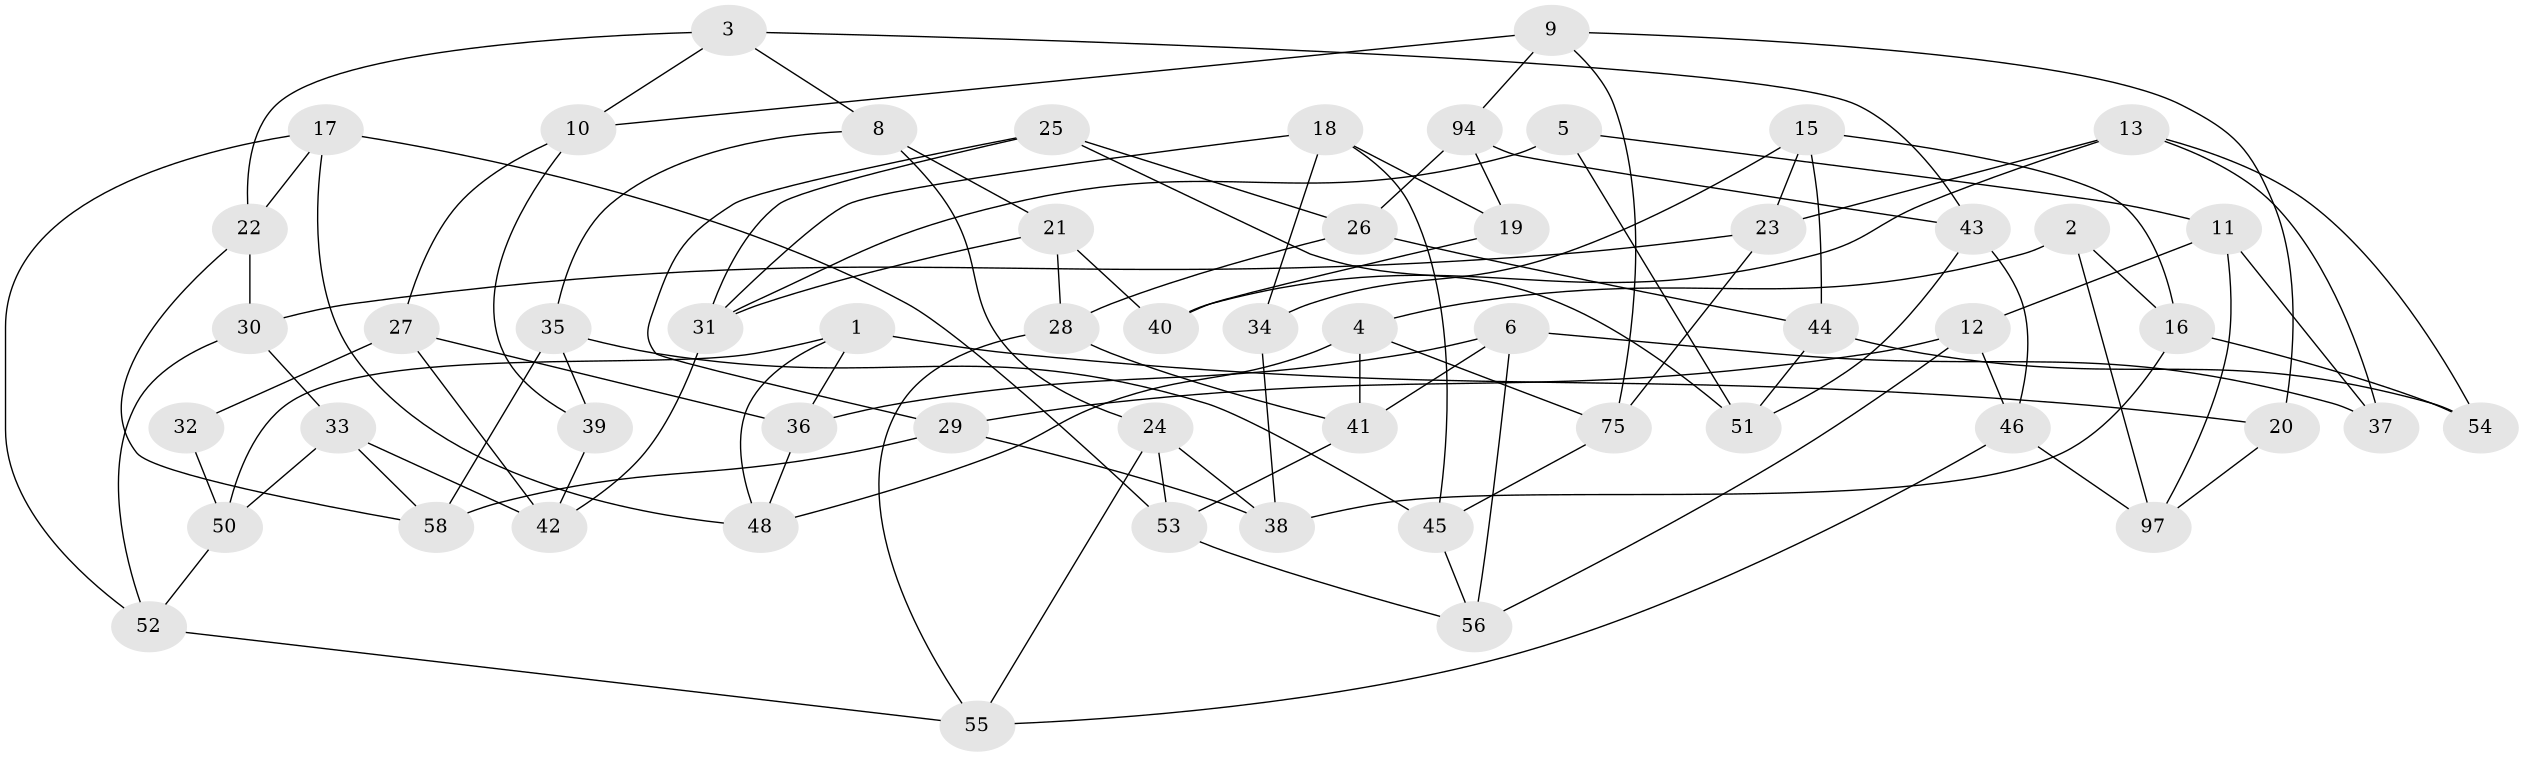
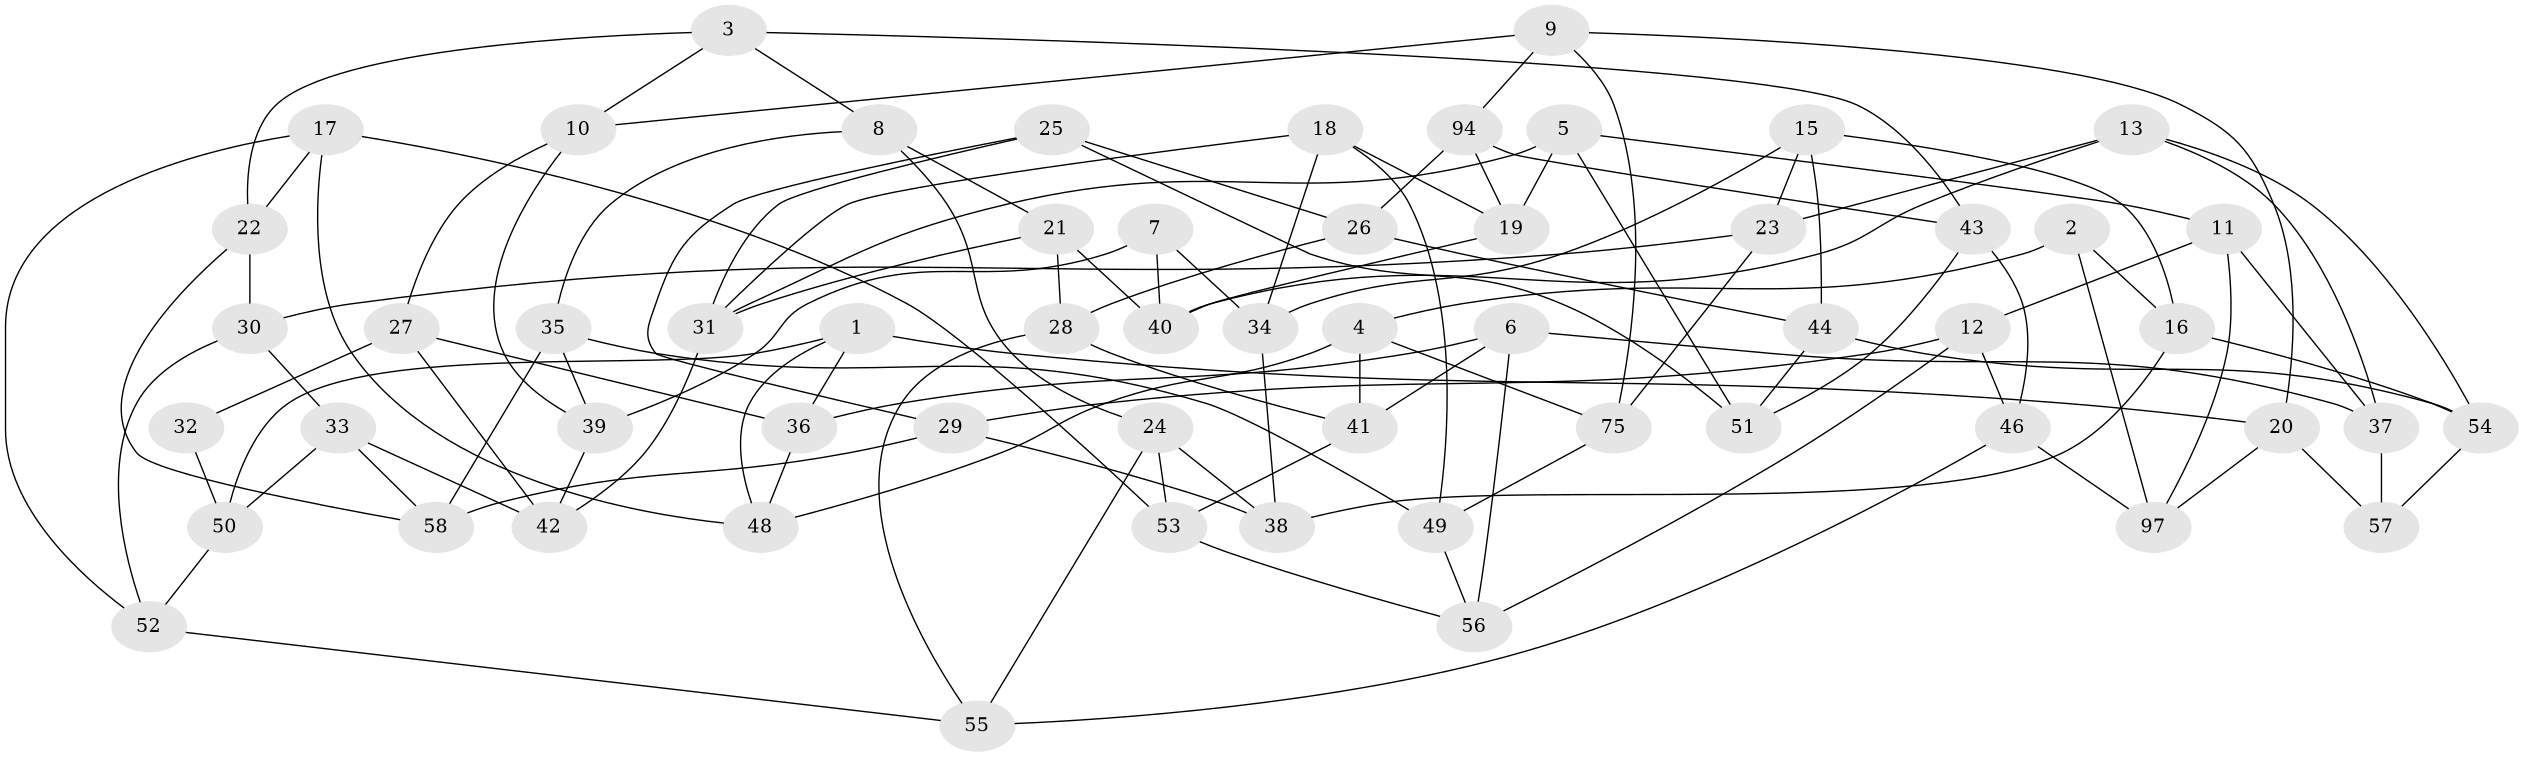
none -> (1538, 180)
none -> (1156, 229)
(1436, 527) -> (1436, 527)
none -> (2381, 527)
